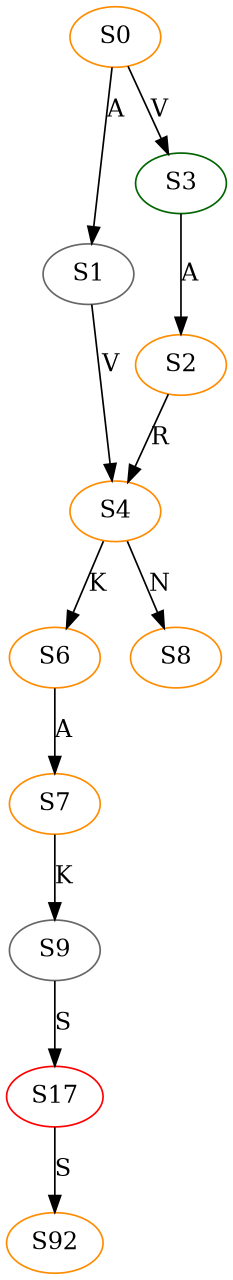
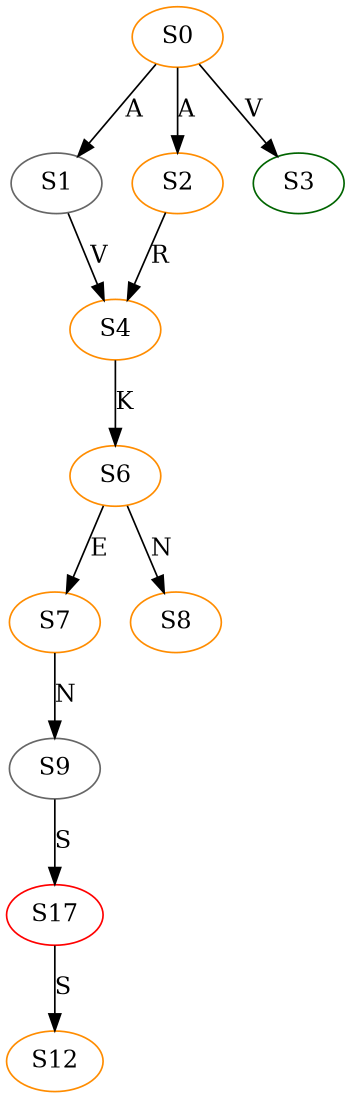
(181, 265) -> (178, 102)
(142, 577) -> (142, 542)
(63, 731) -> (99, 549)
(64, 877) -> (66, 695)
(55, 1243) -> (55, 1061)
